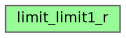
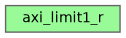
(63, 19) -> (63, 19)
